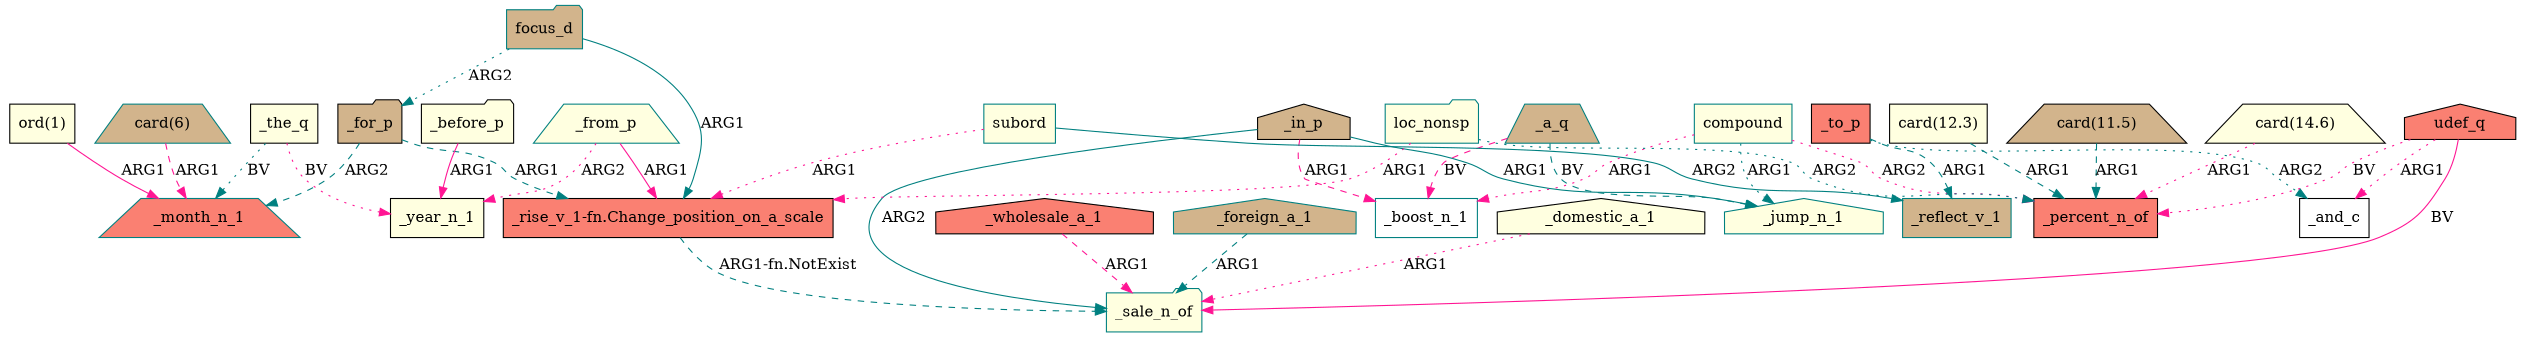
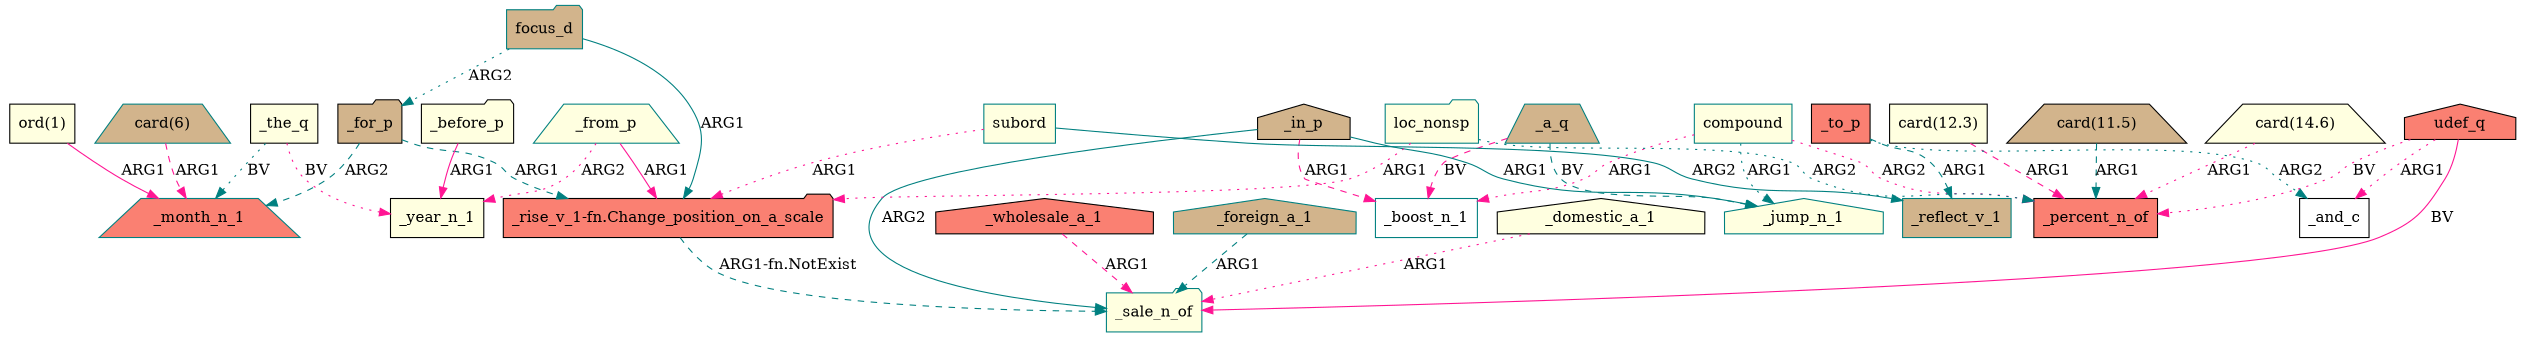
(2012, 168) -> (2012, 168)
(668, 218) -> (668, 218)
